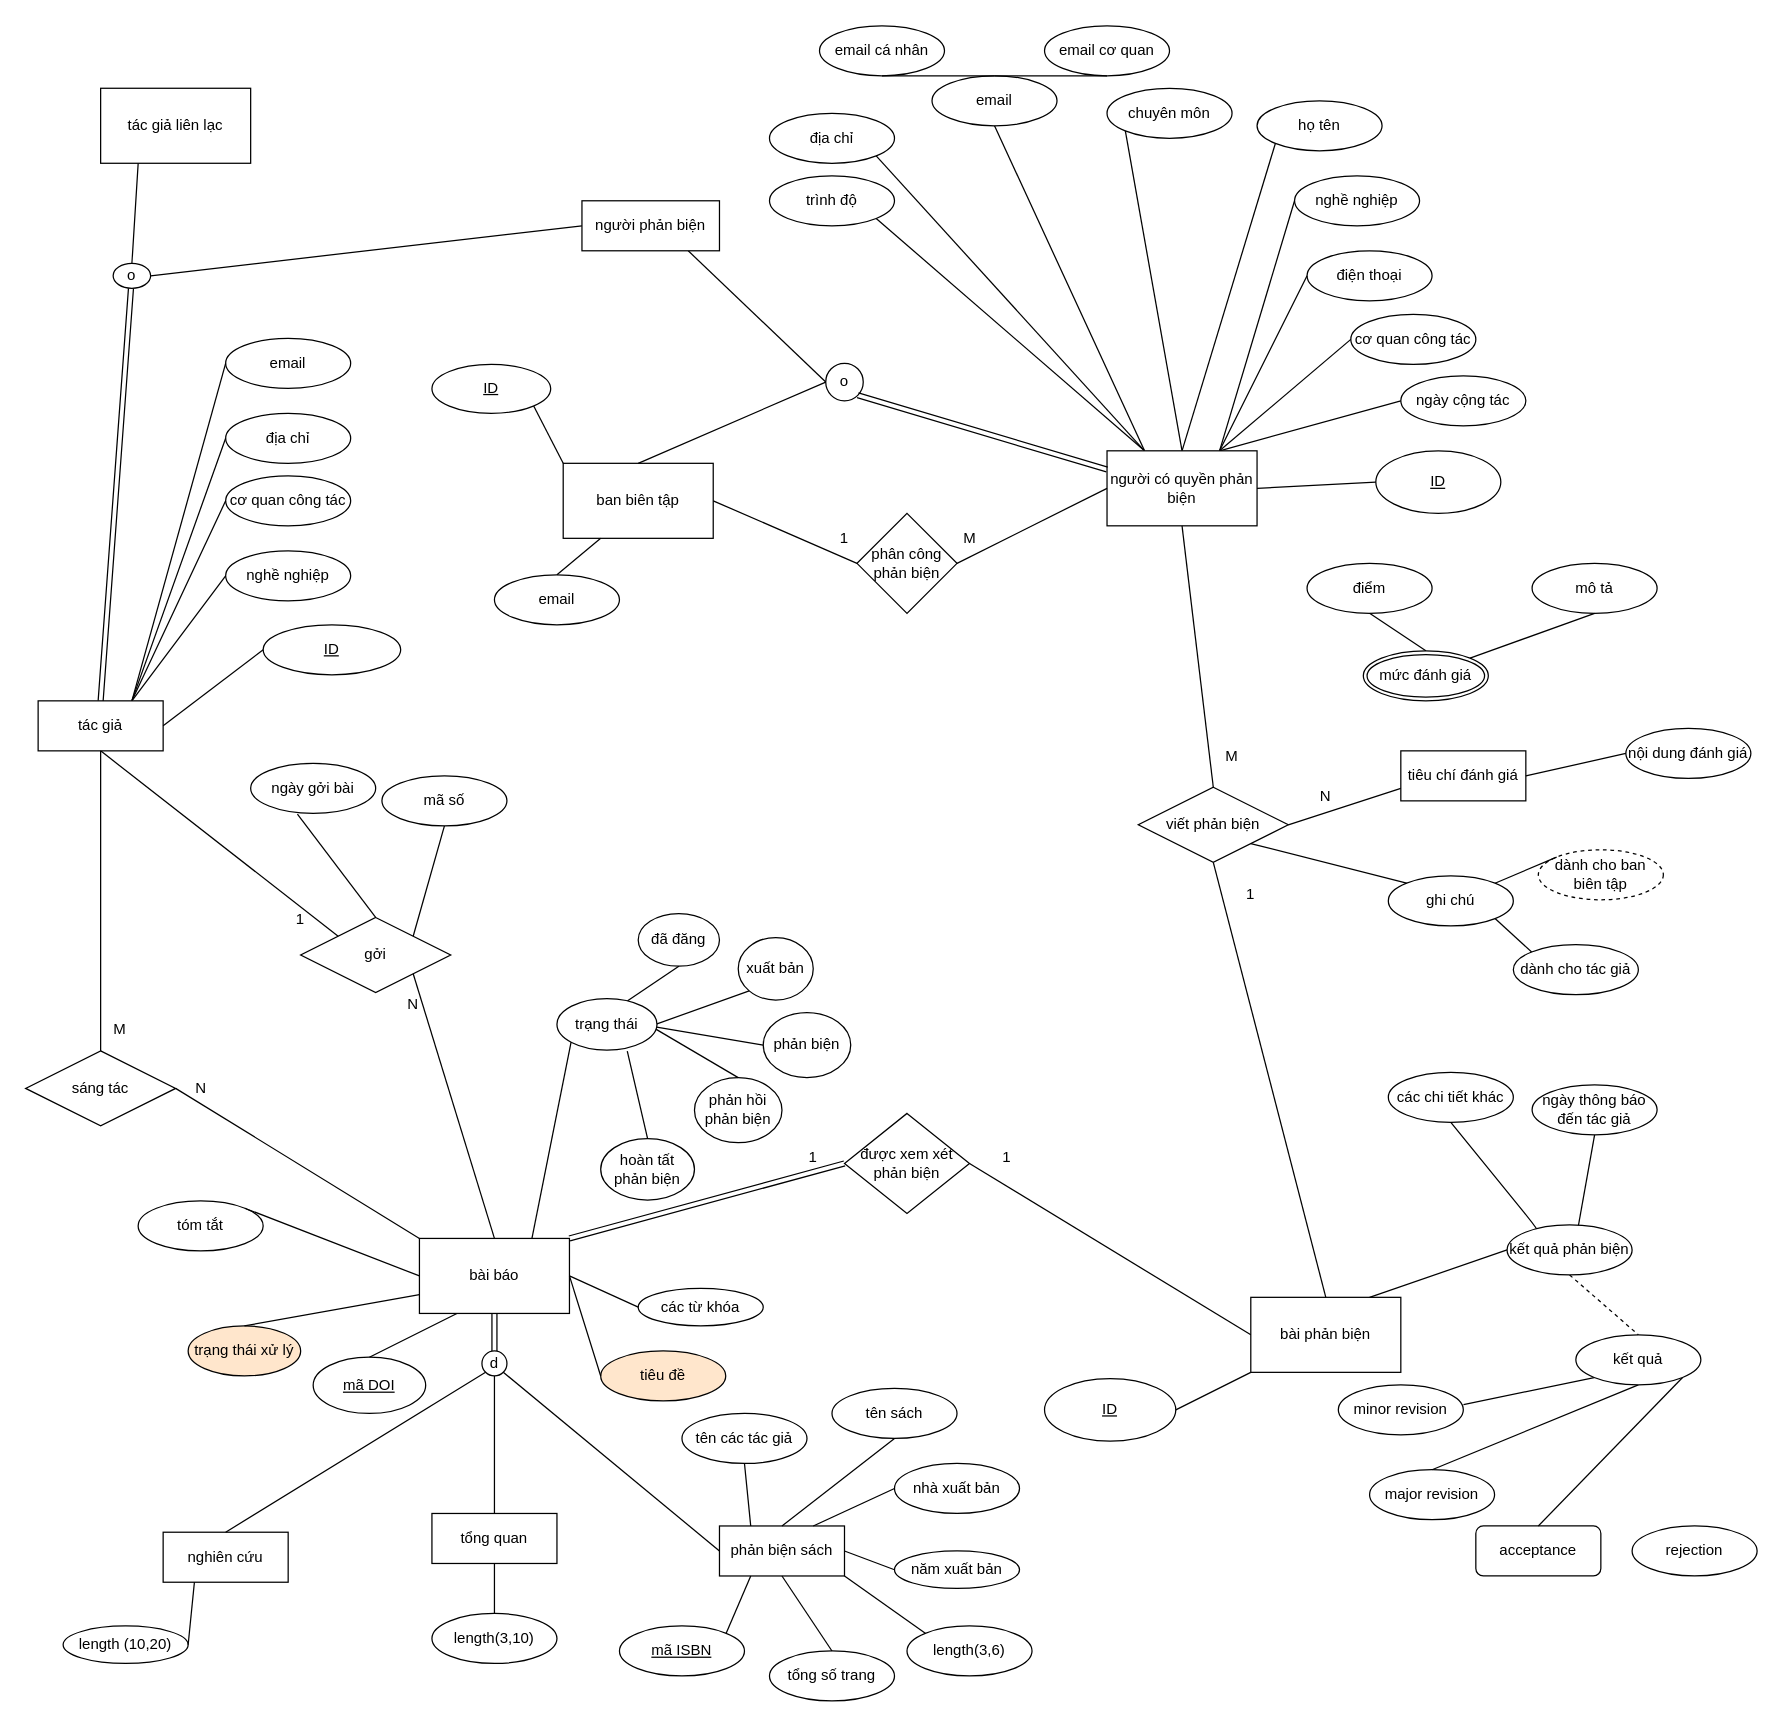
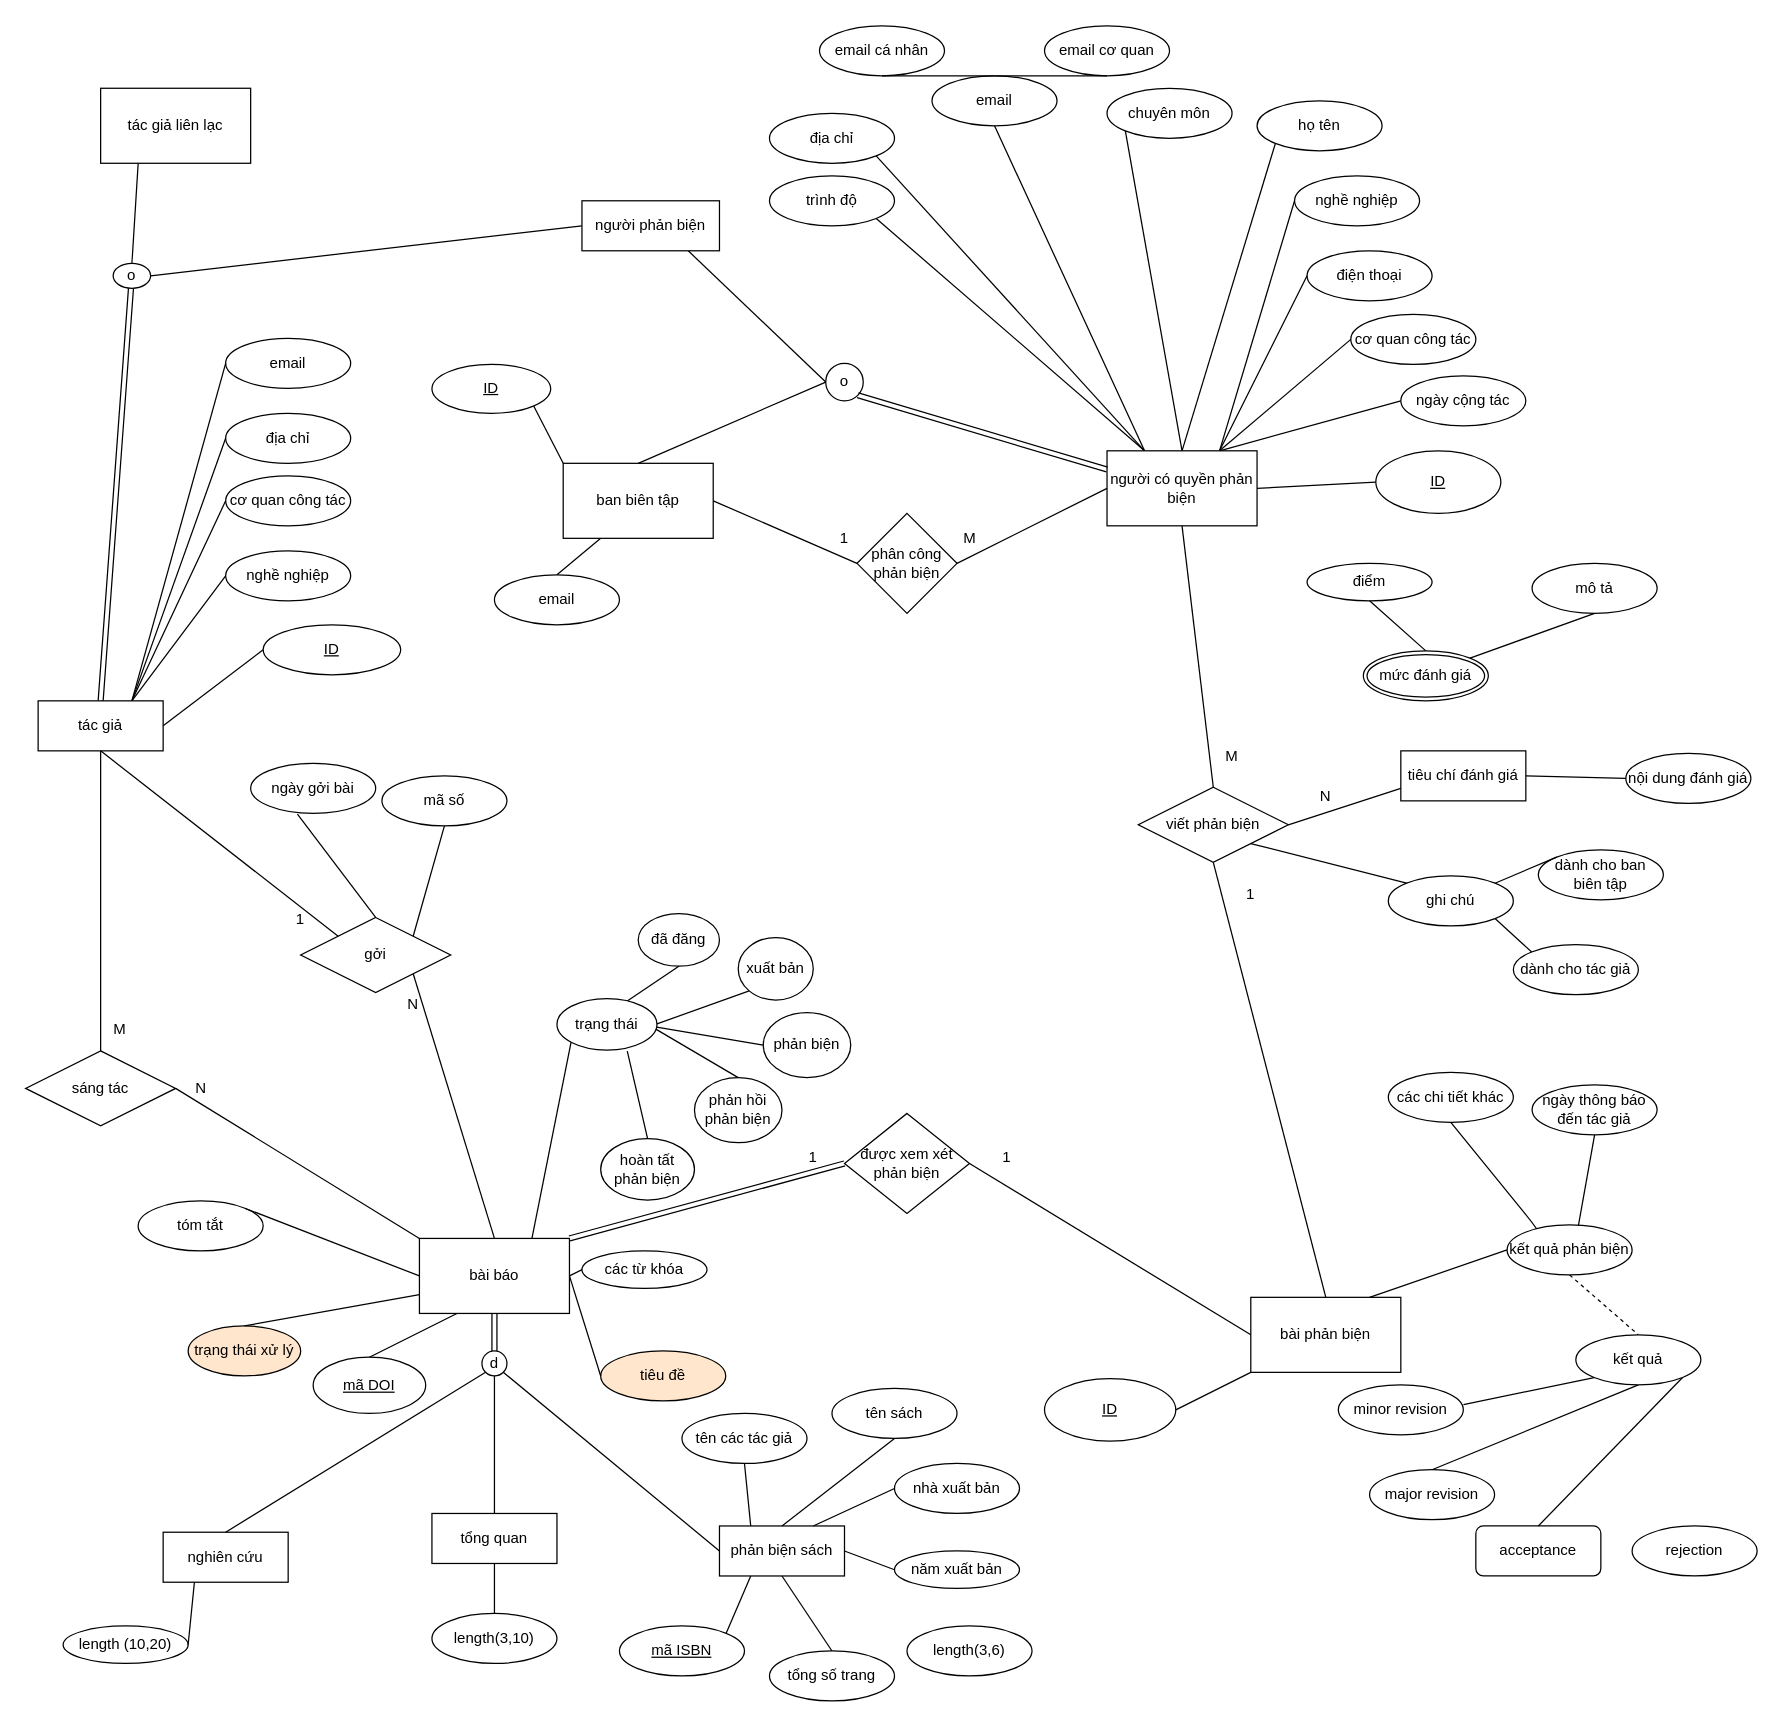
(1369, 588) -> (1369, 582)
(1688, 753) -> (1688, 778)
(1601, 875) -> (1601, 875)
(701, 1307) -> (644, 1269)
(885, 1605) -> none
